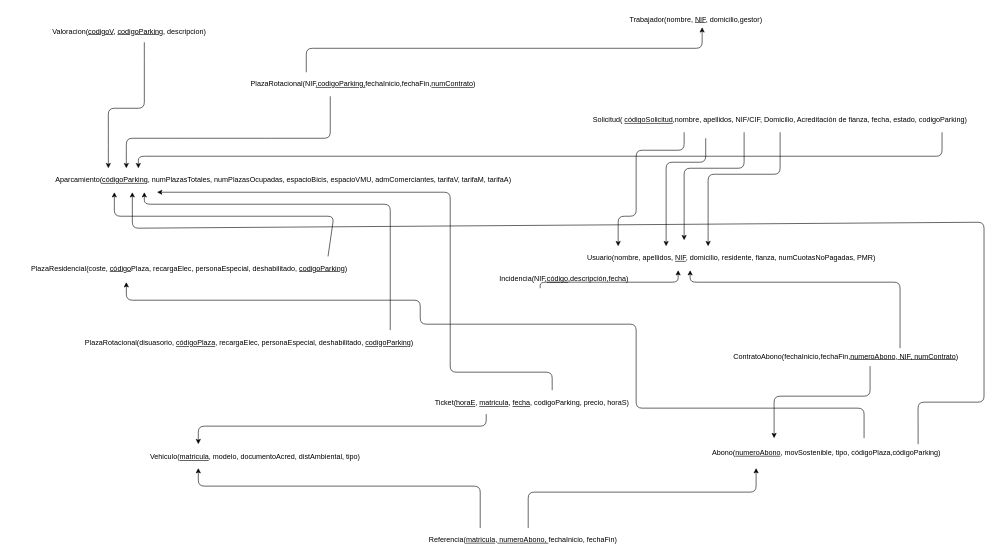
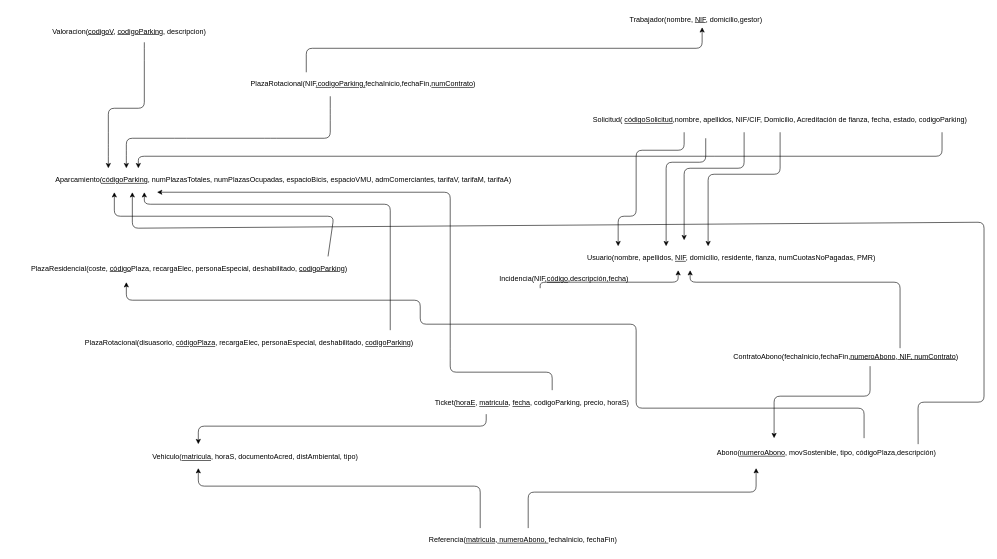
(255, 453) -> (255, 453)
(827, 453) -> (827, 453)
